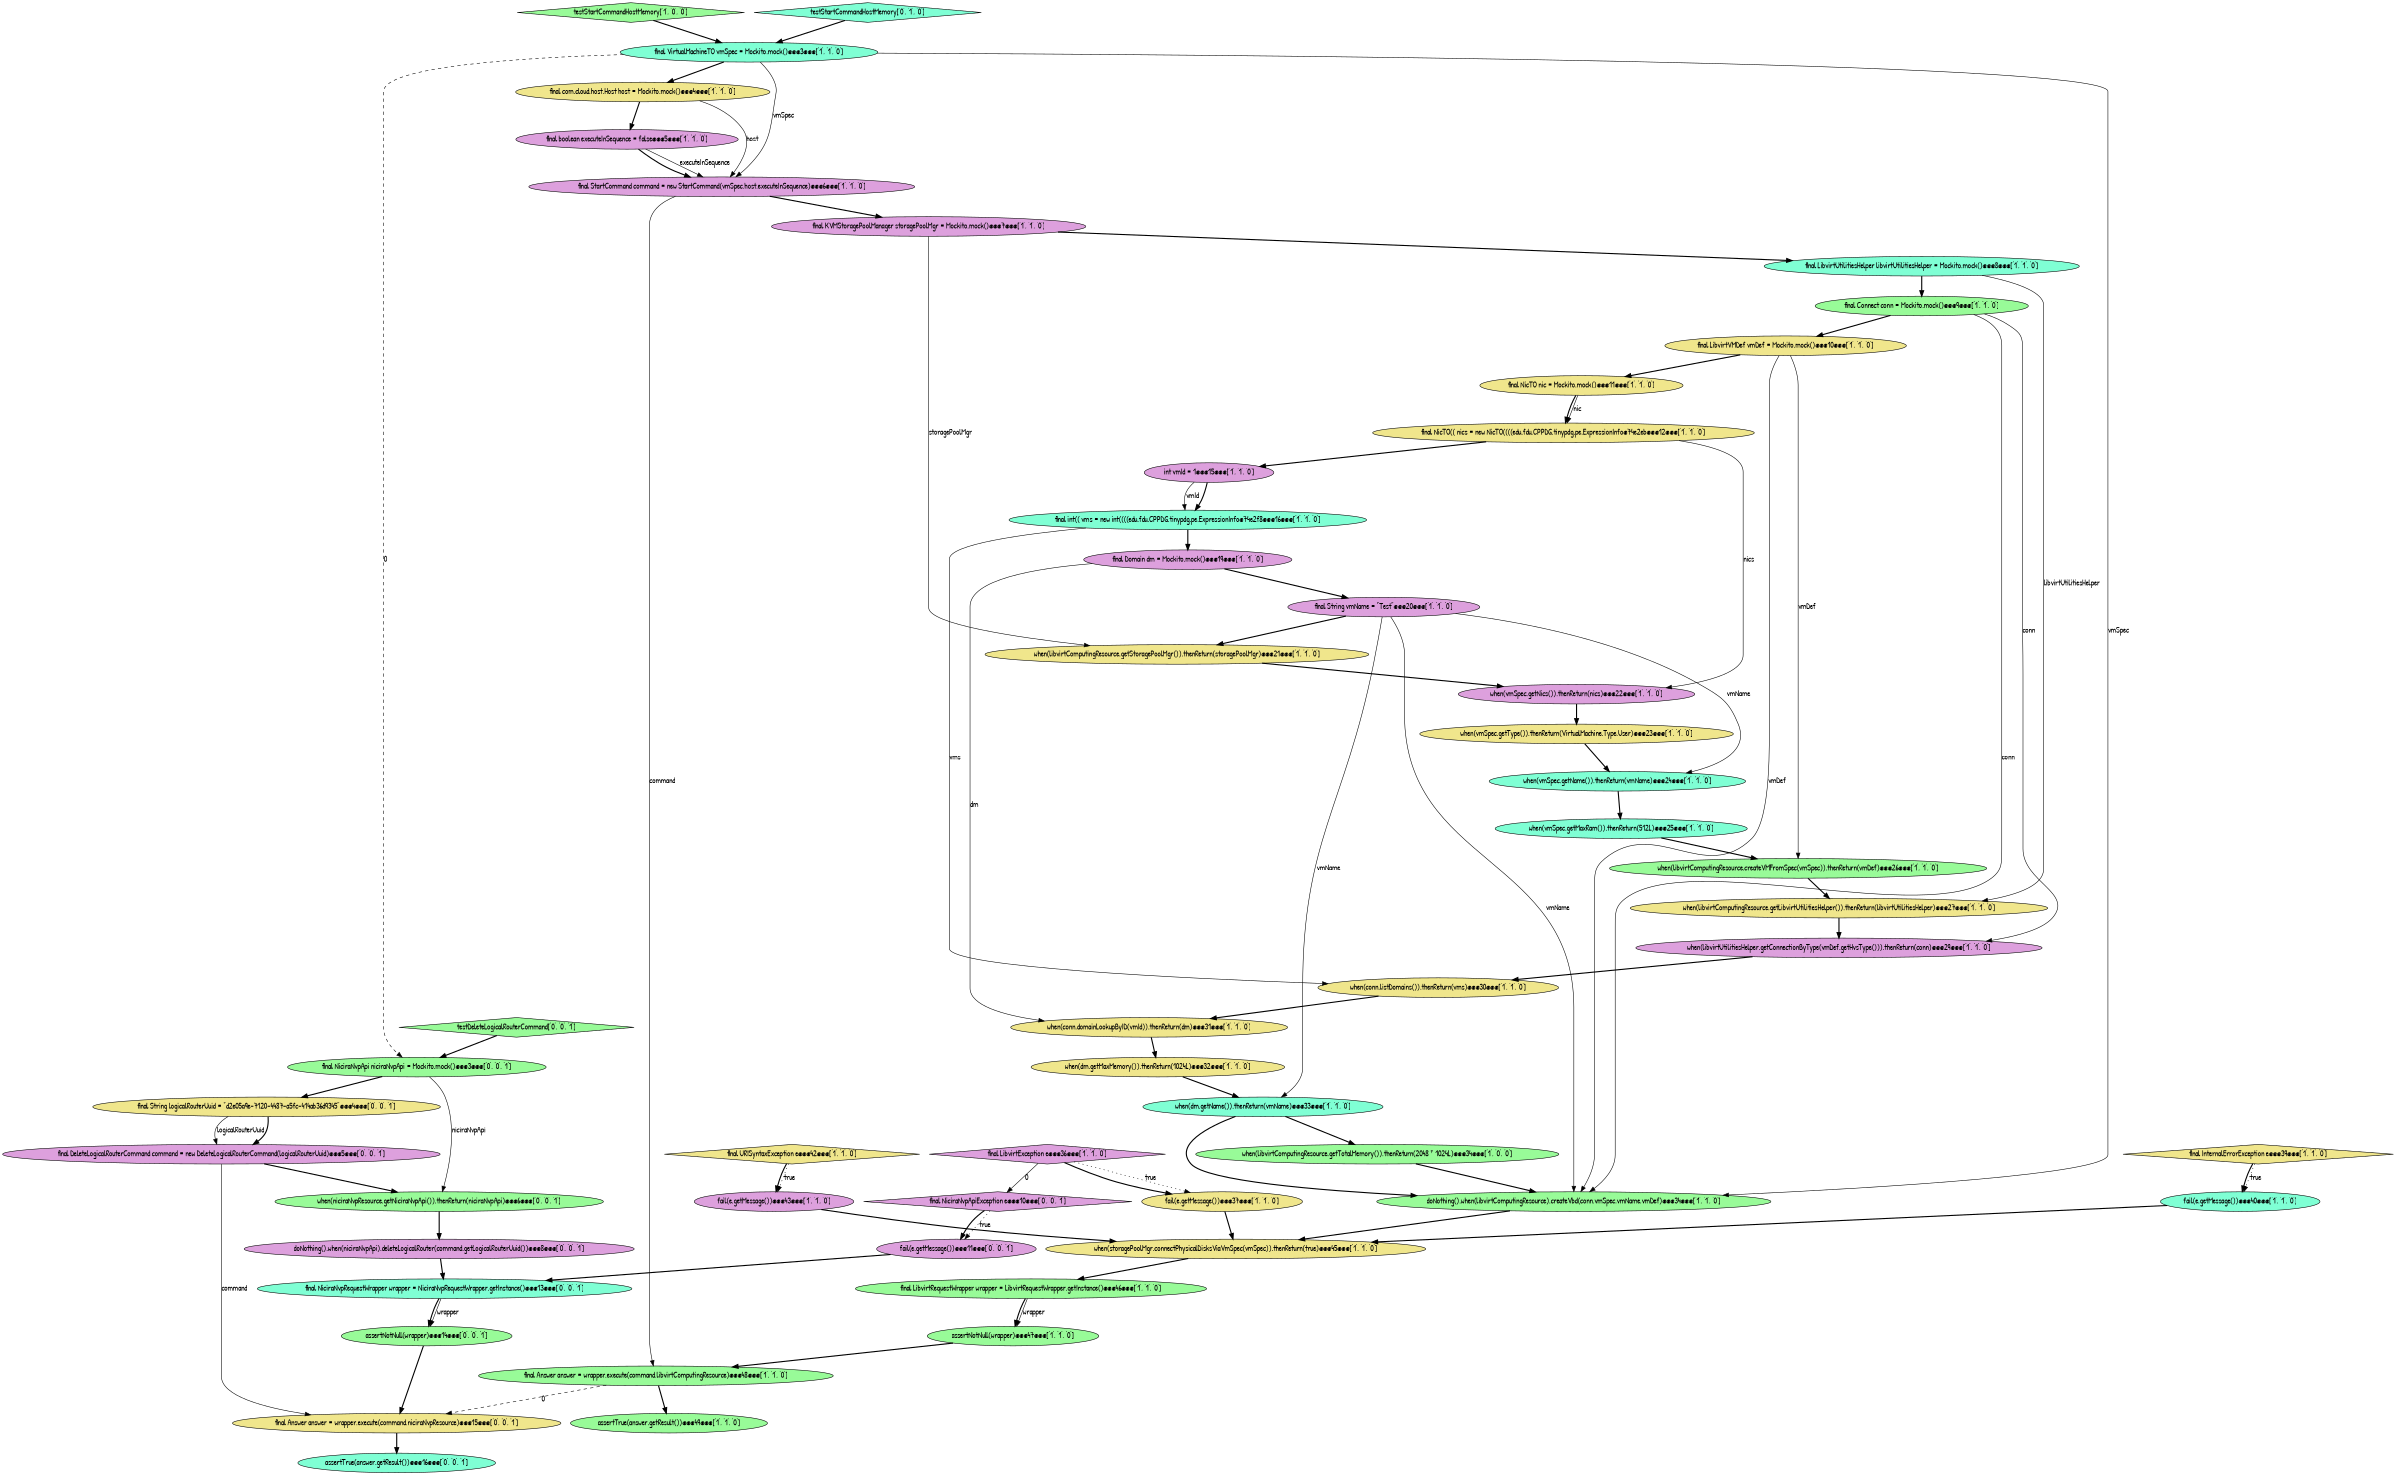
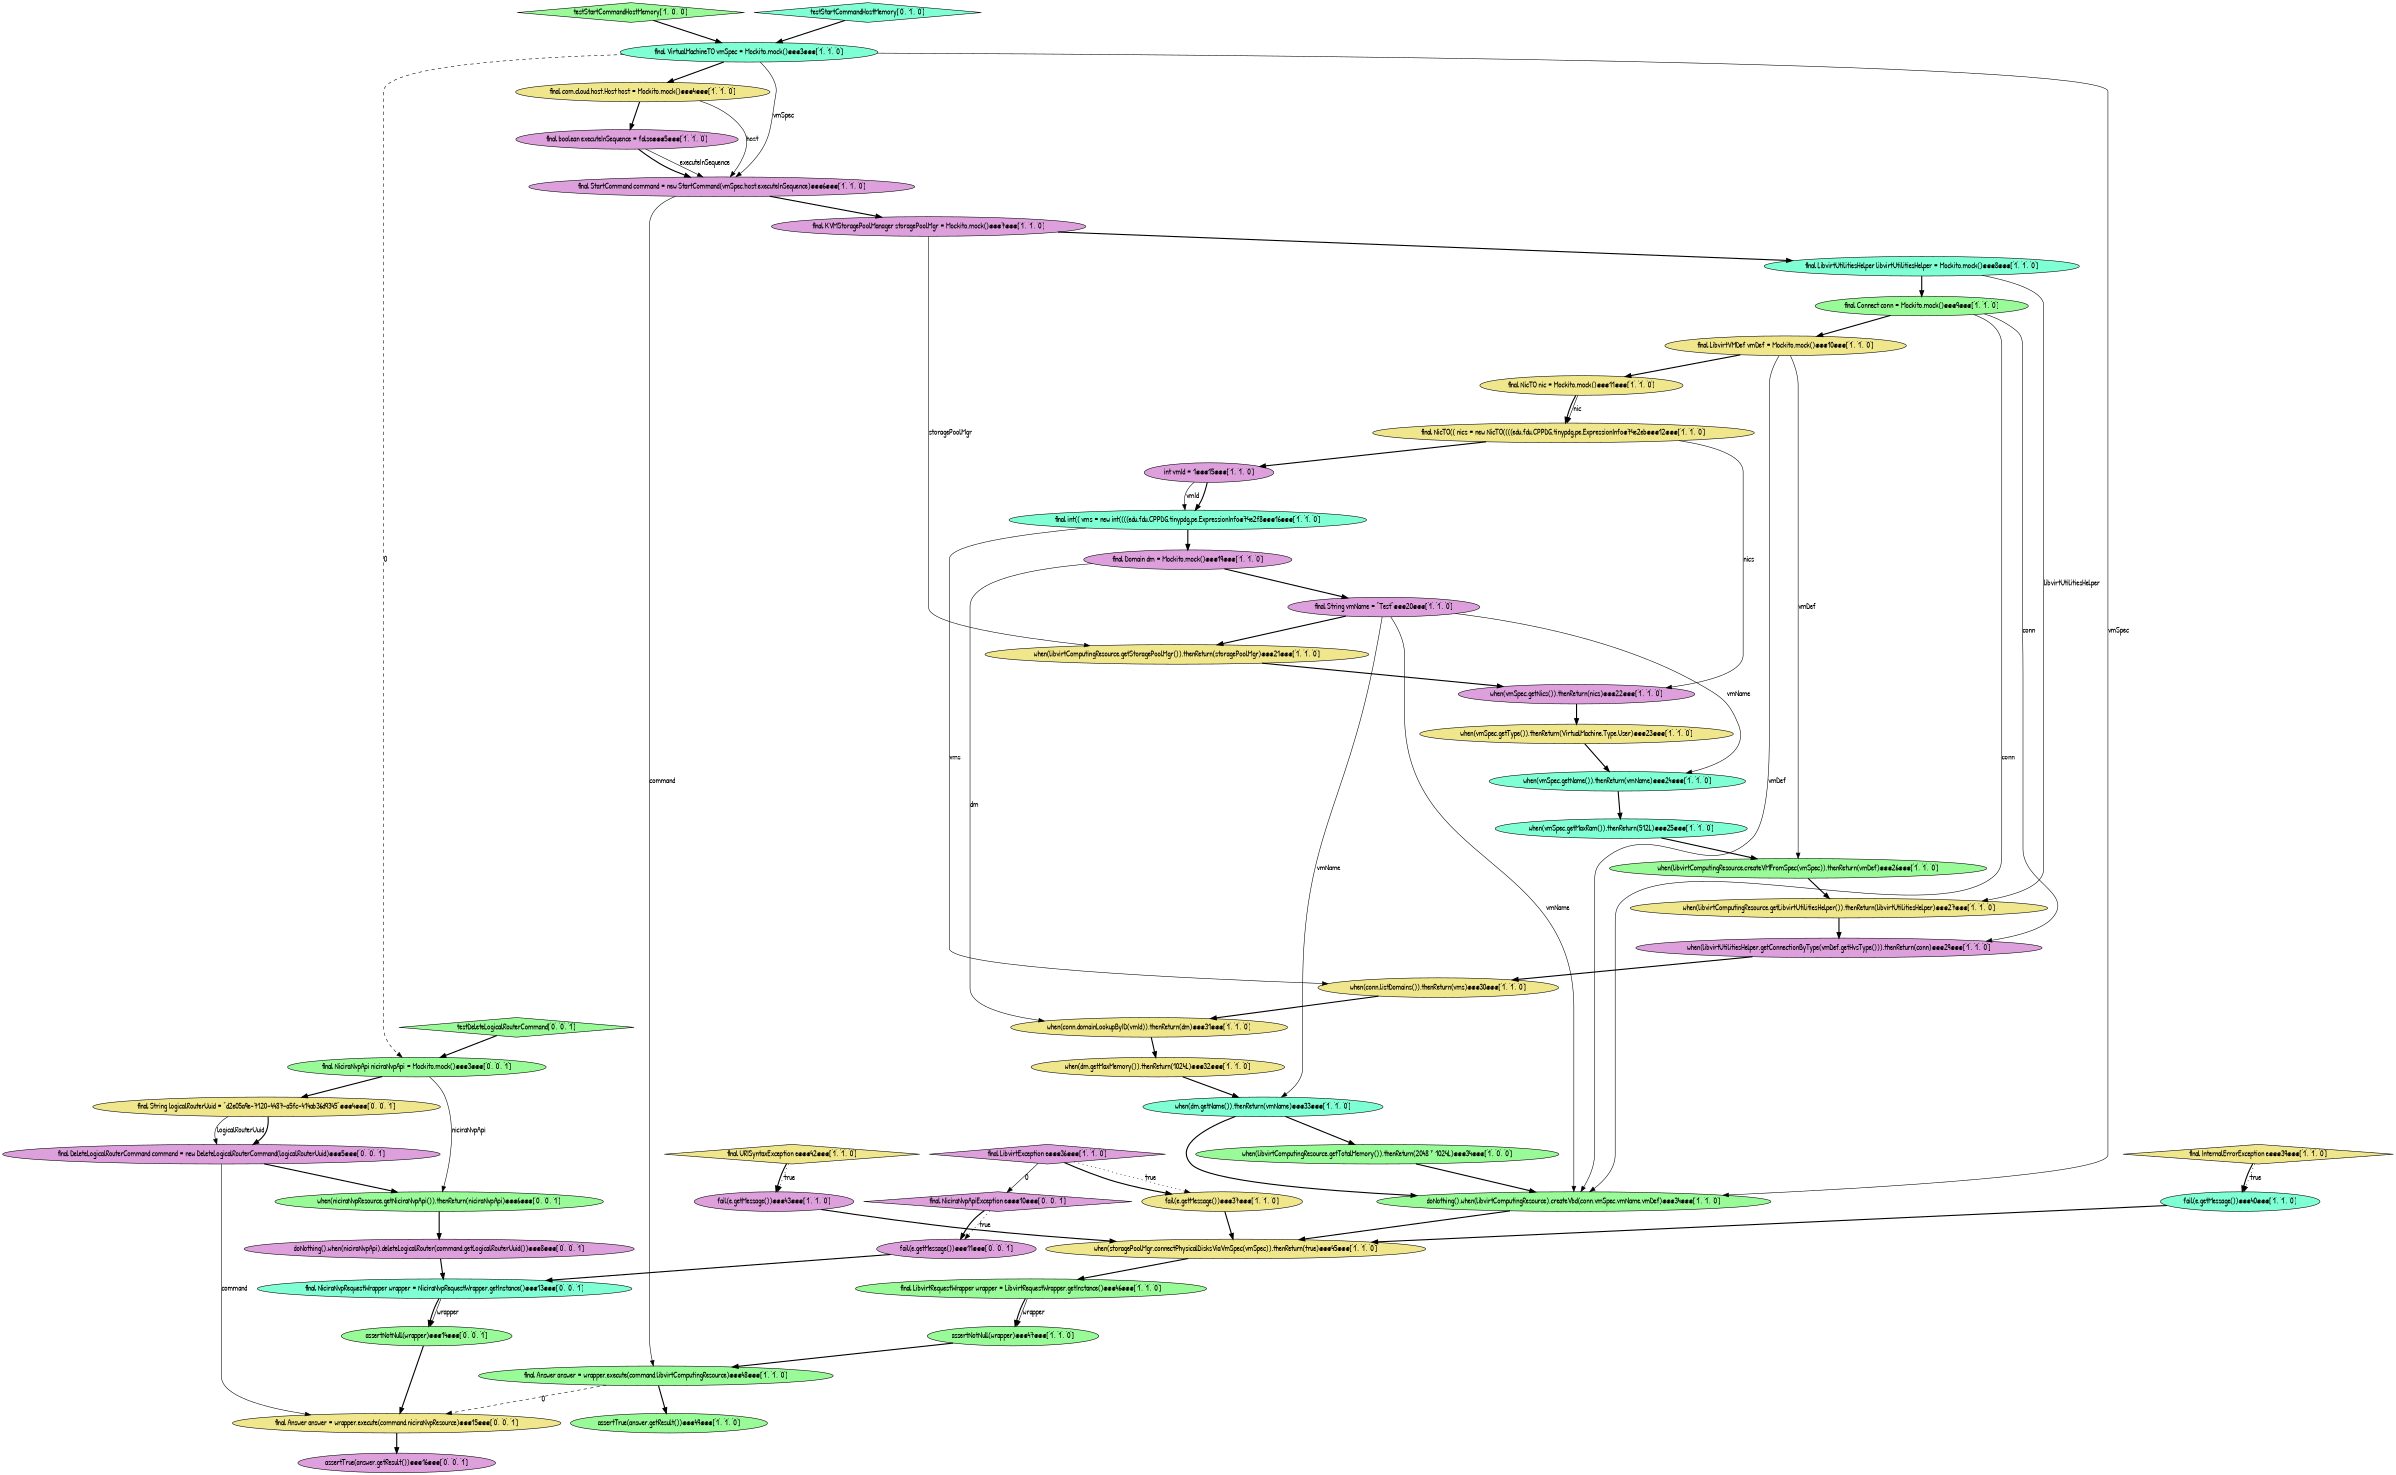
(397, 1463) -> (397, 1463)
